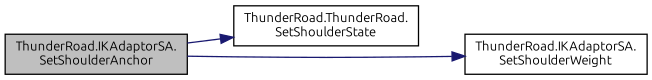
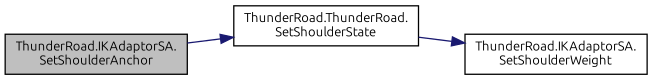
(320, 57) -> (435, 39)
